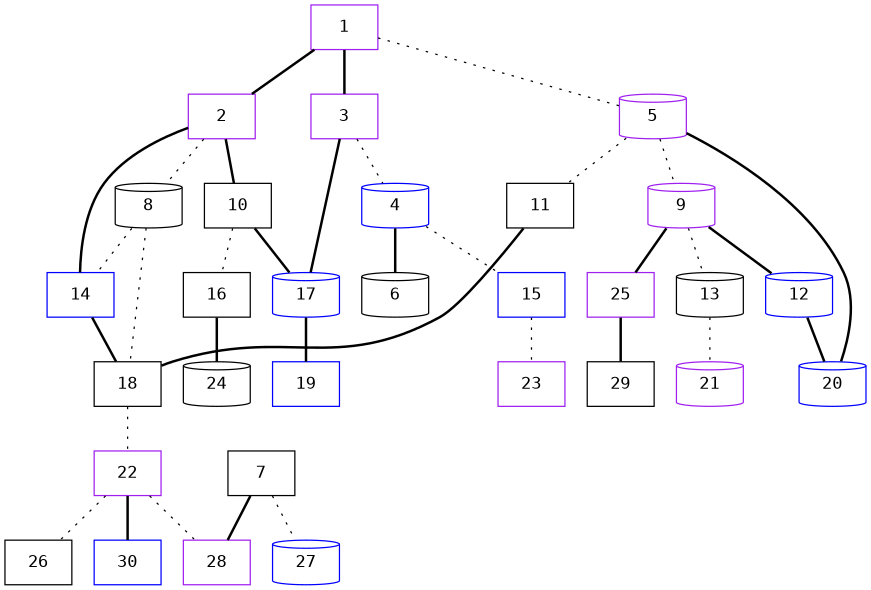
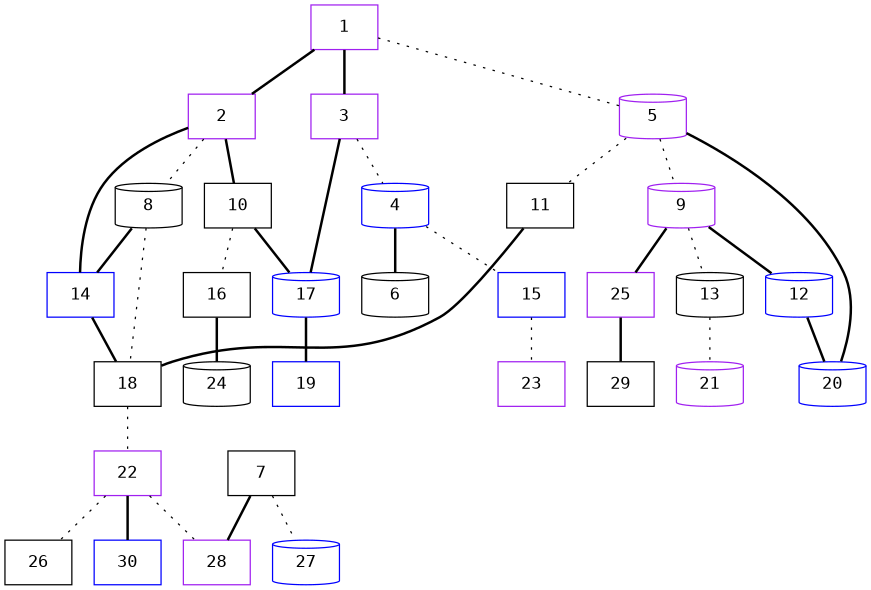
(114, 250) -> (114, 250)
